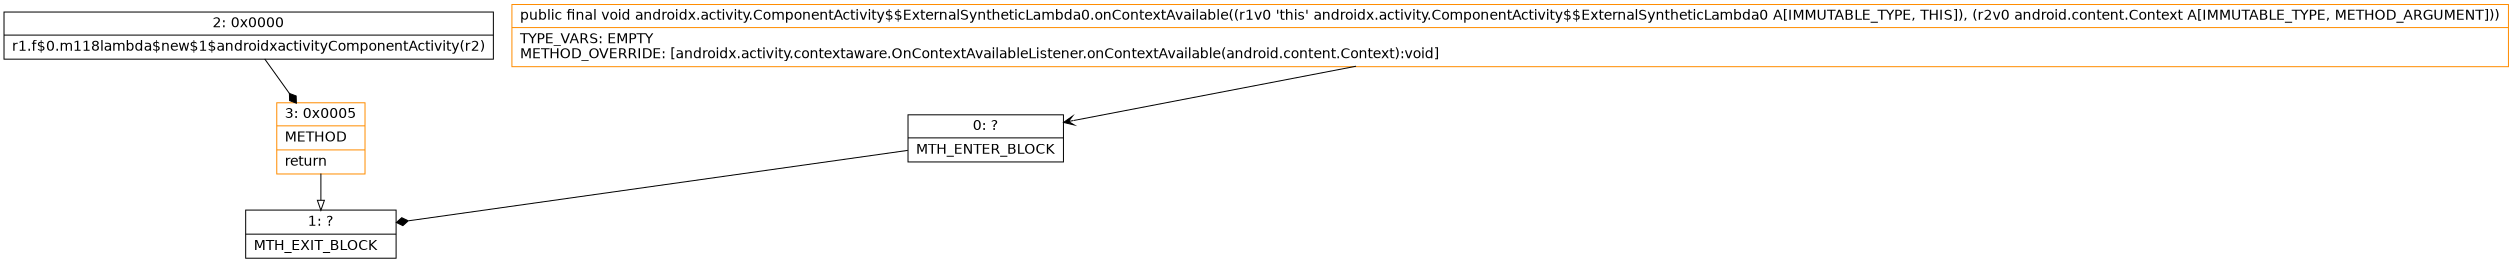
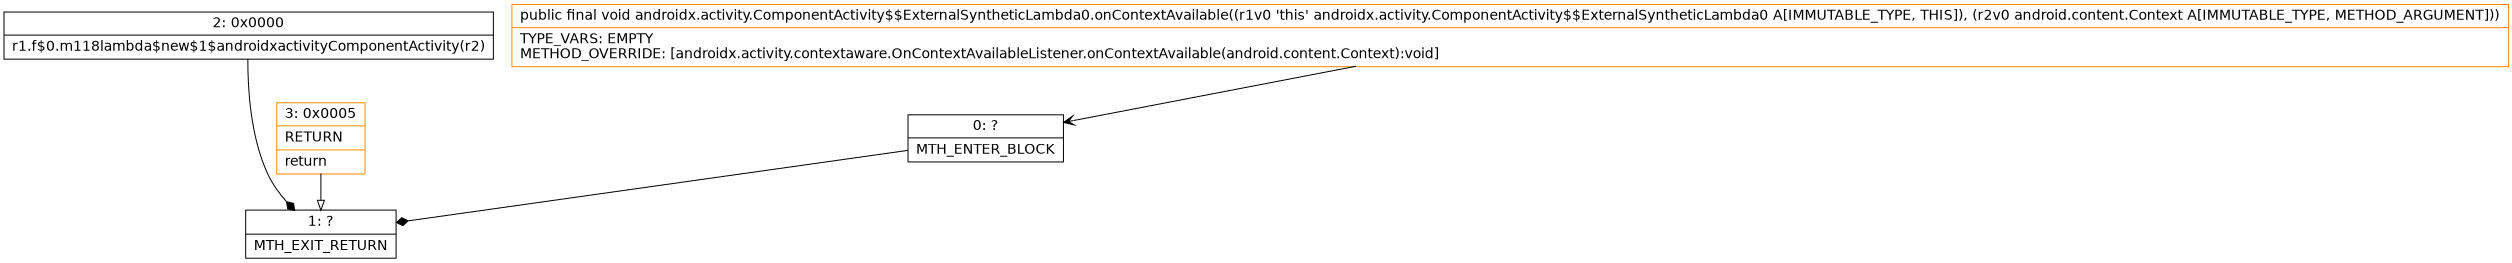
(277, 76) -> (255, 134)
(316, 137) -> (314, 137)
(316, 246) -> (321, 246)
